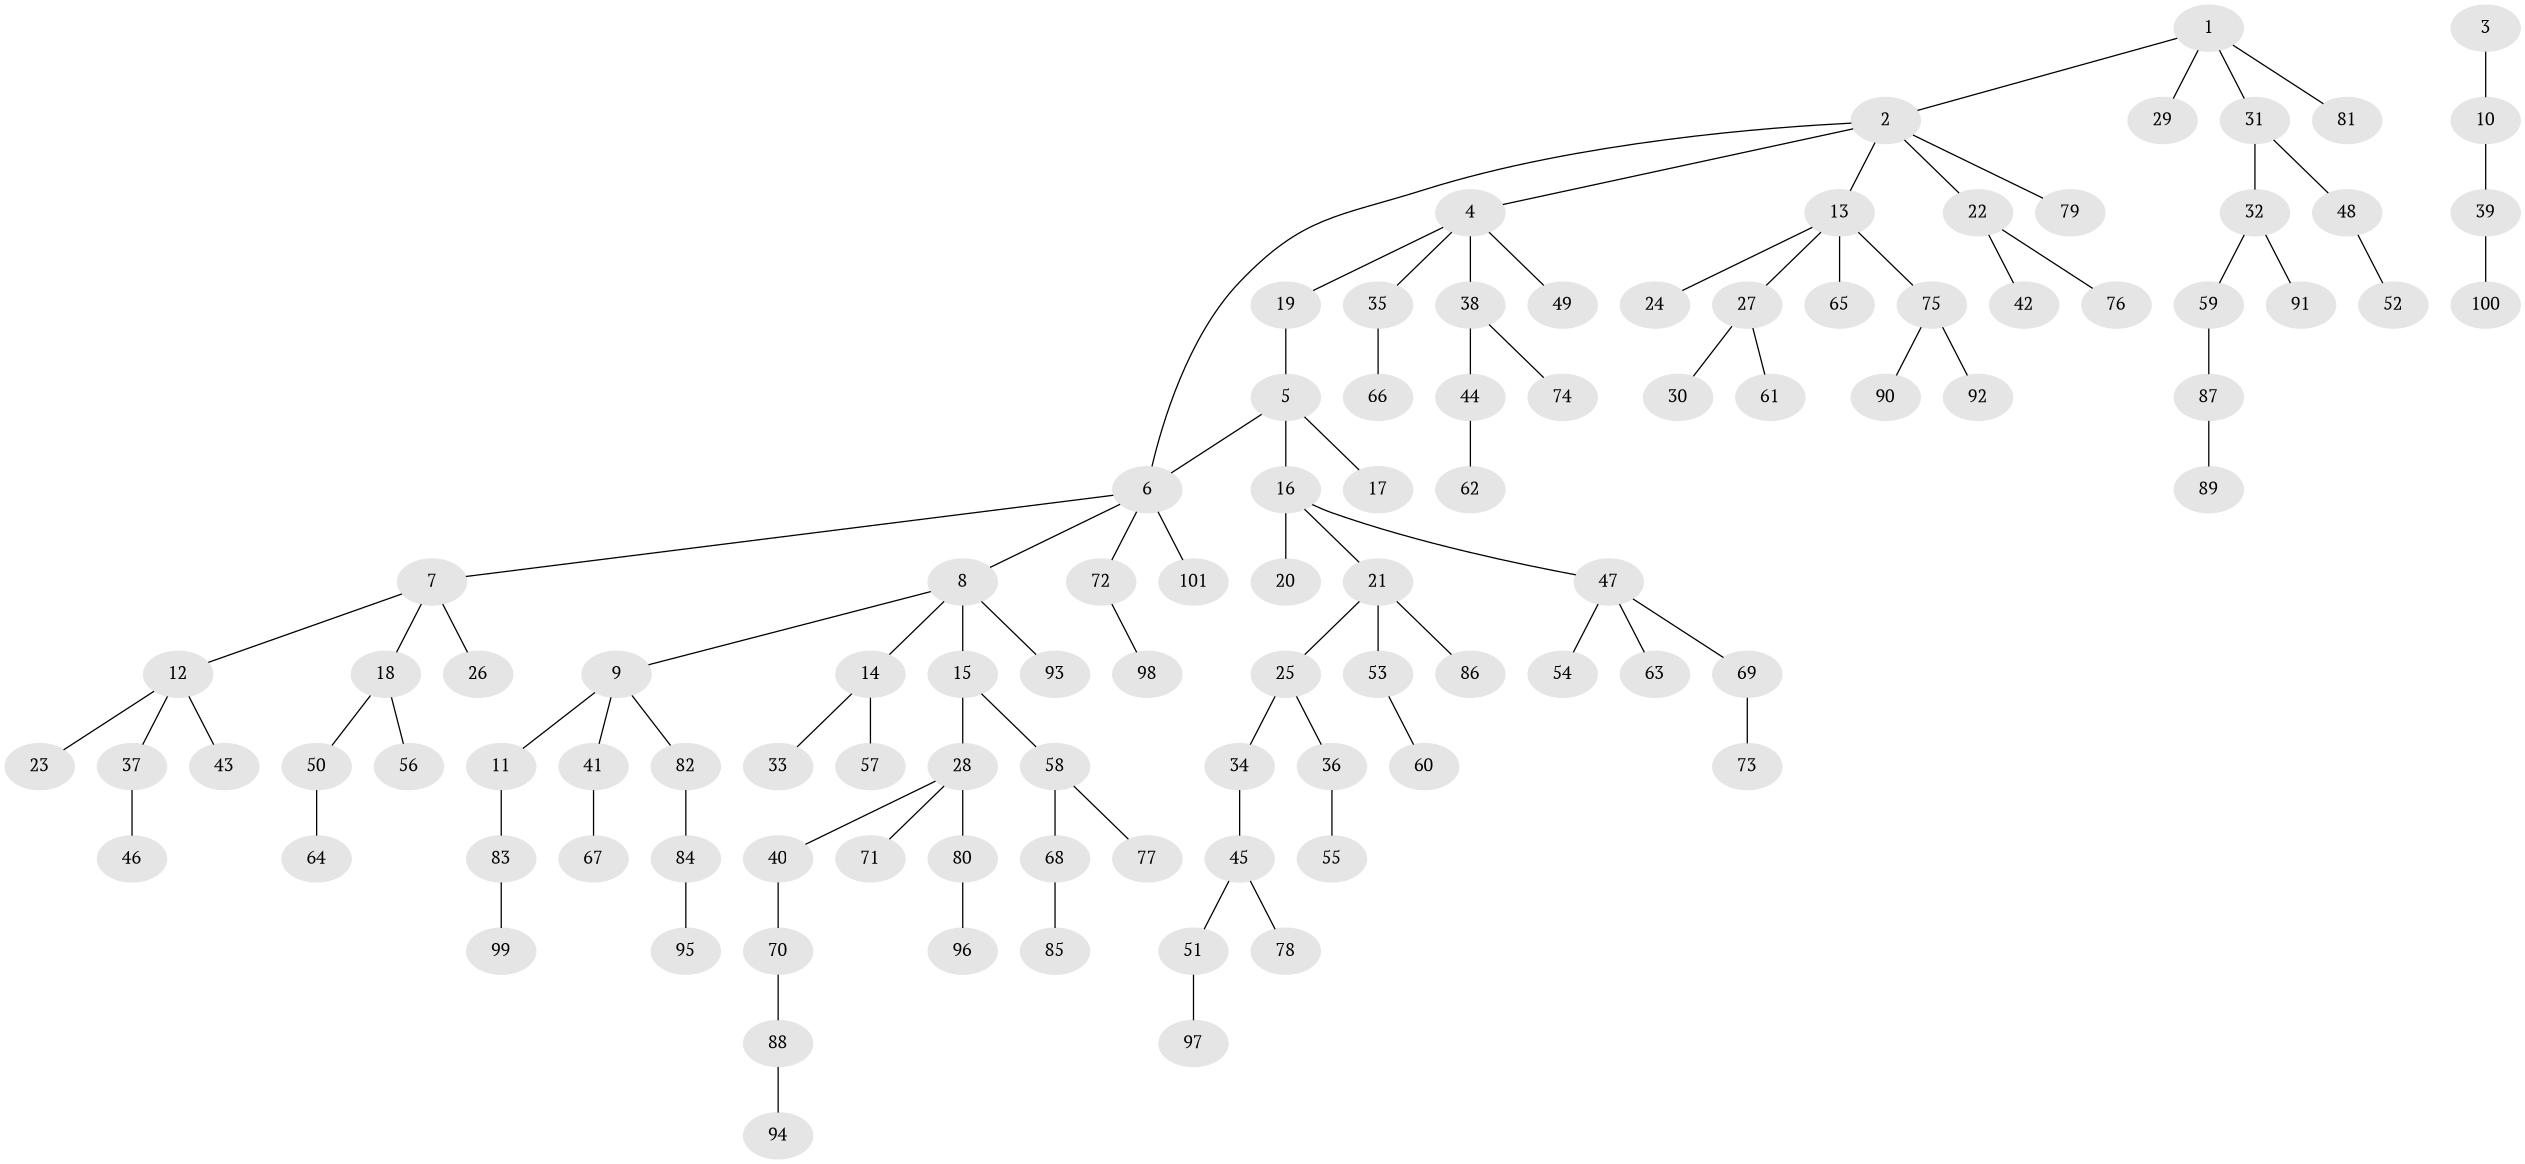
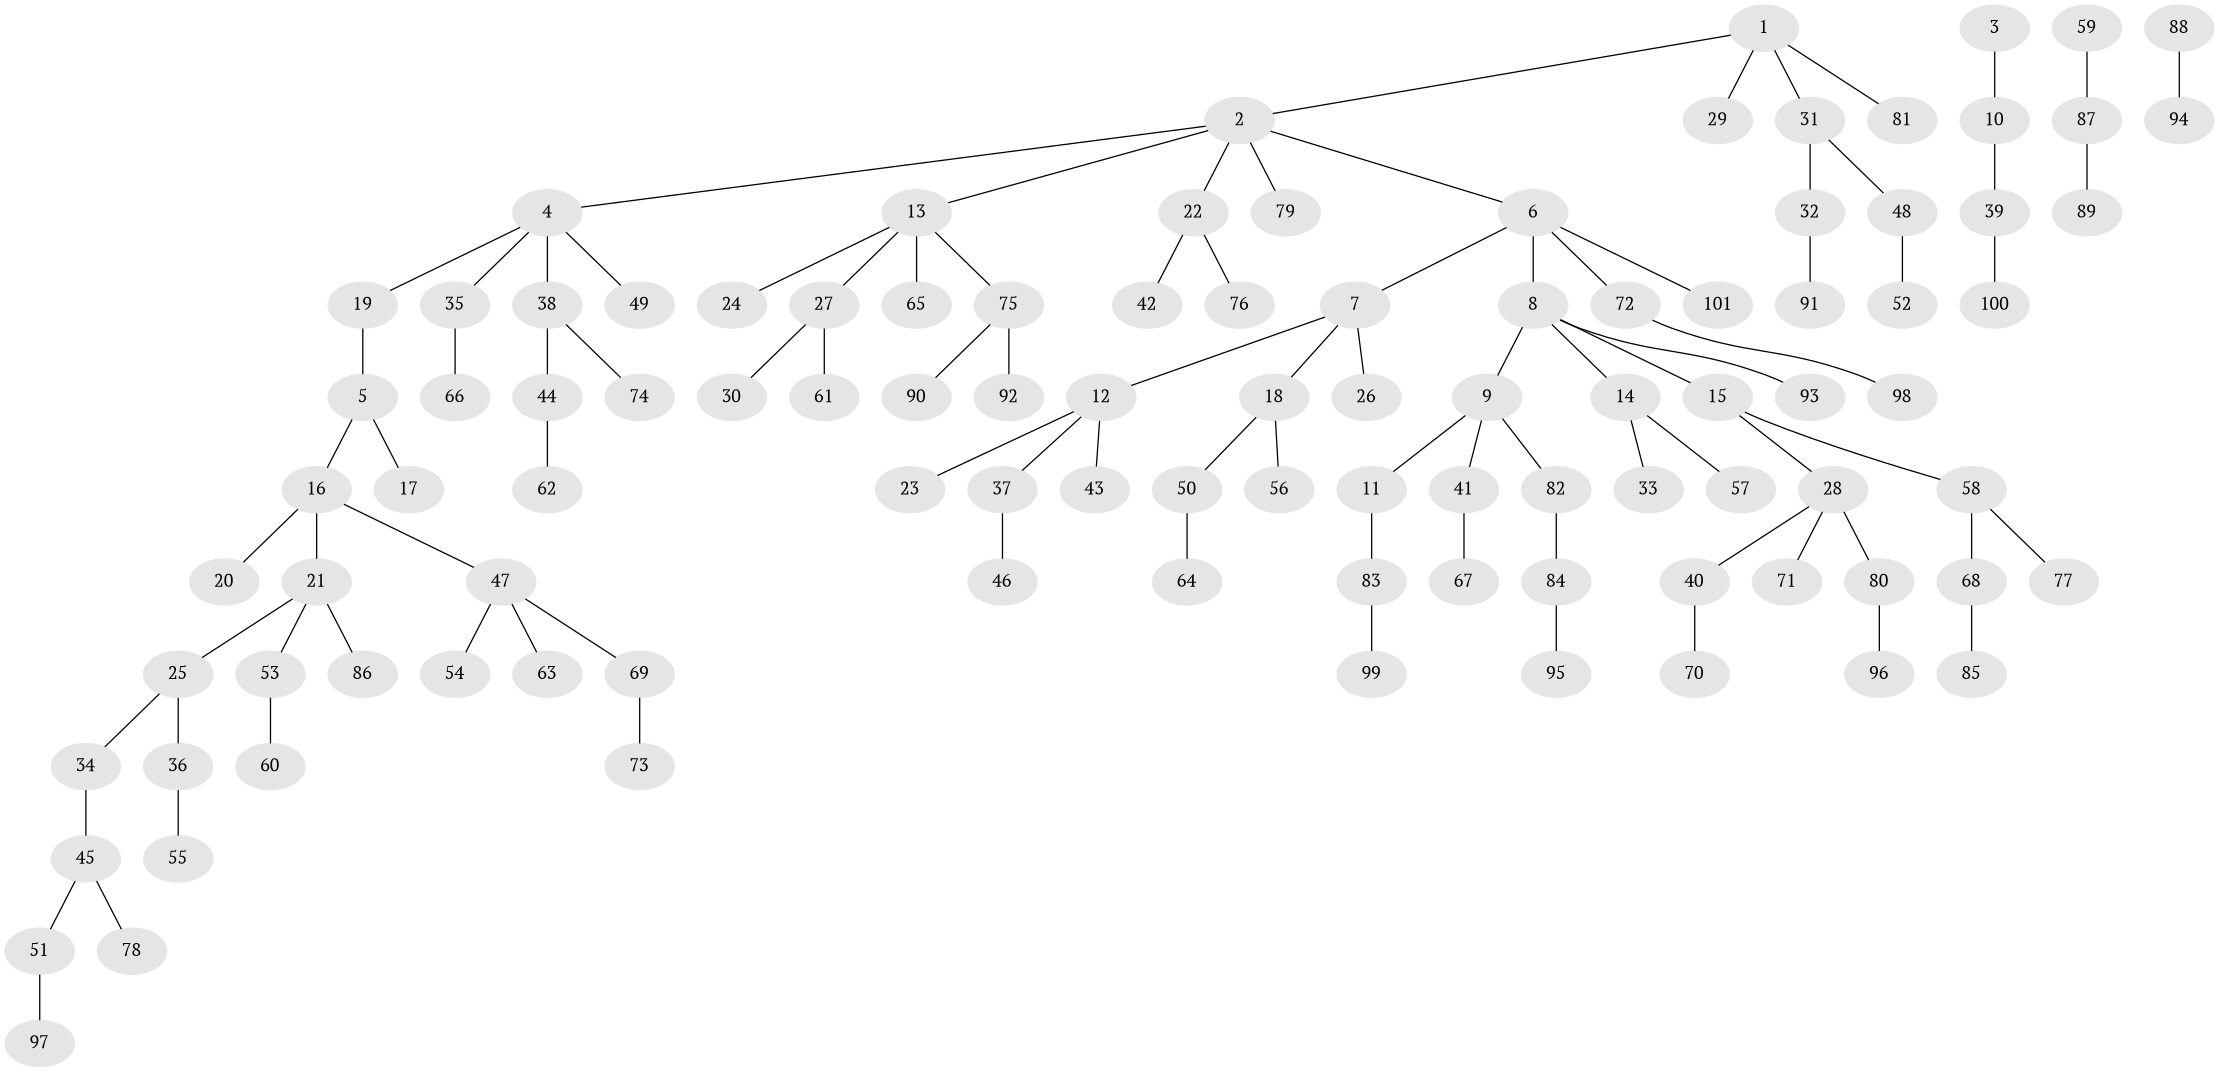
(2232, 259) -> none
(1216, 444) -> none
(778, 997) -> none
